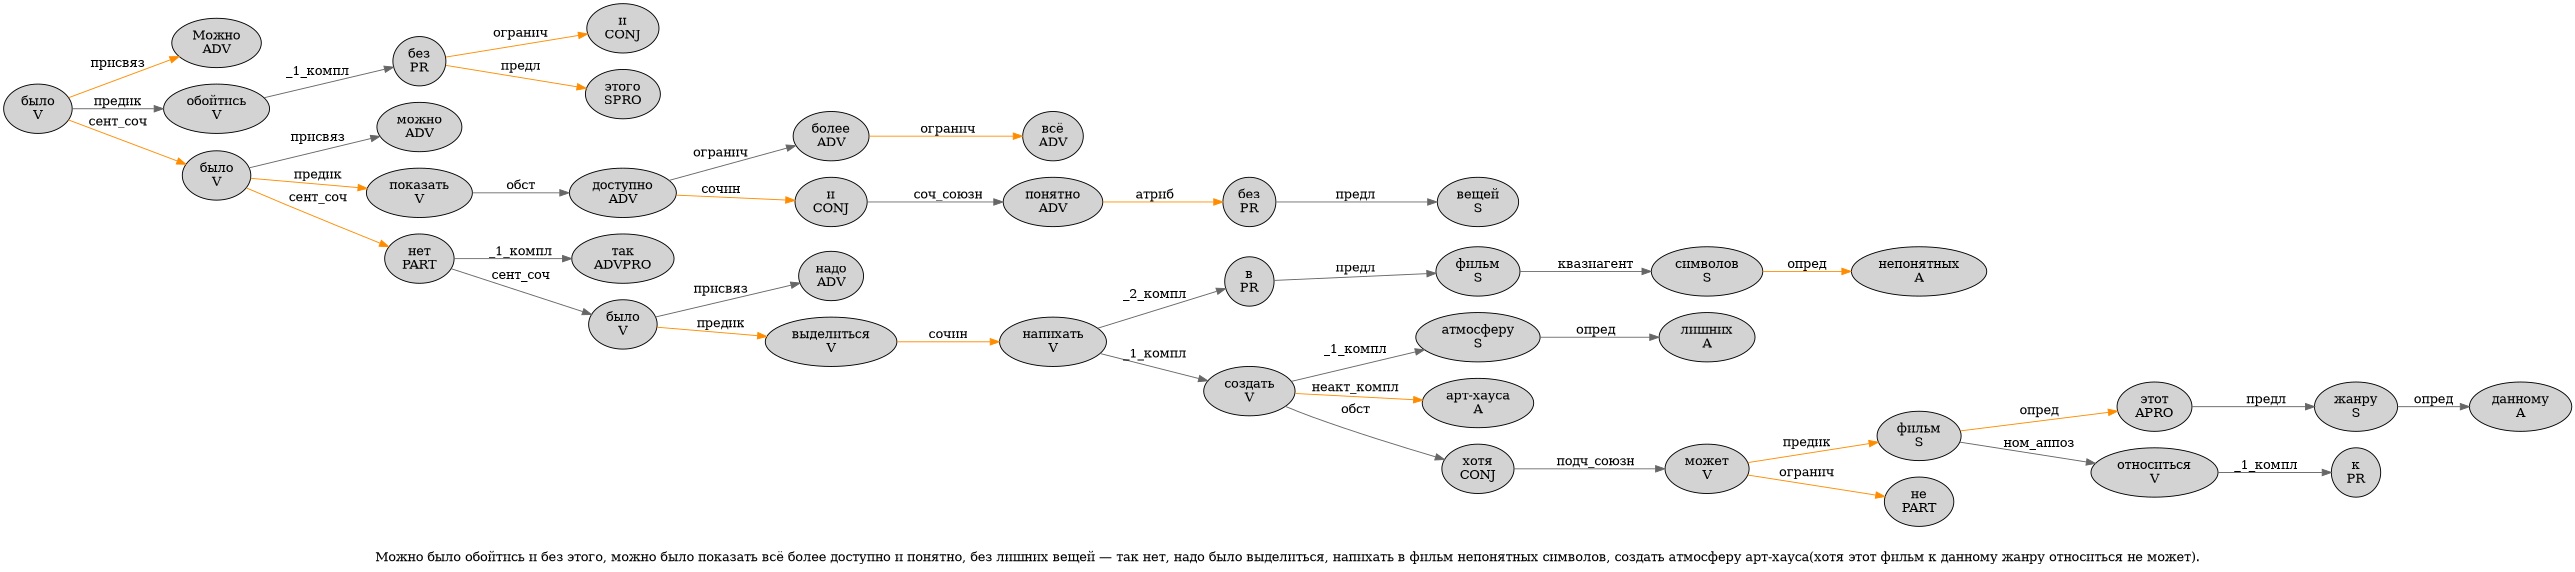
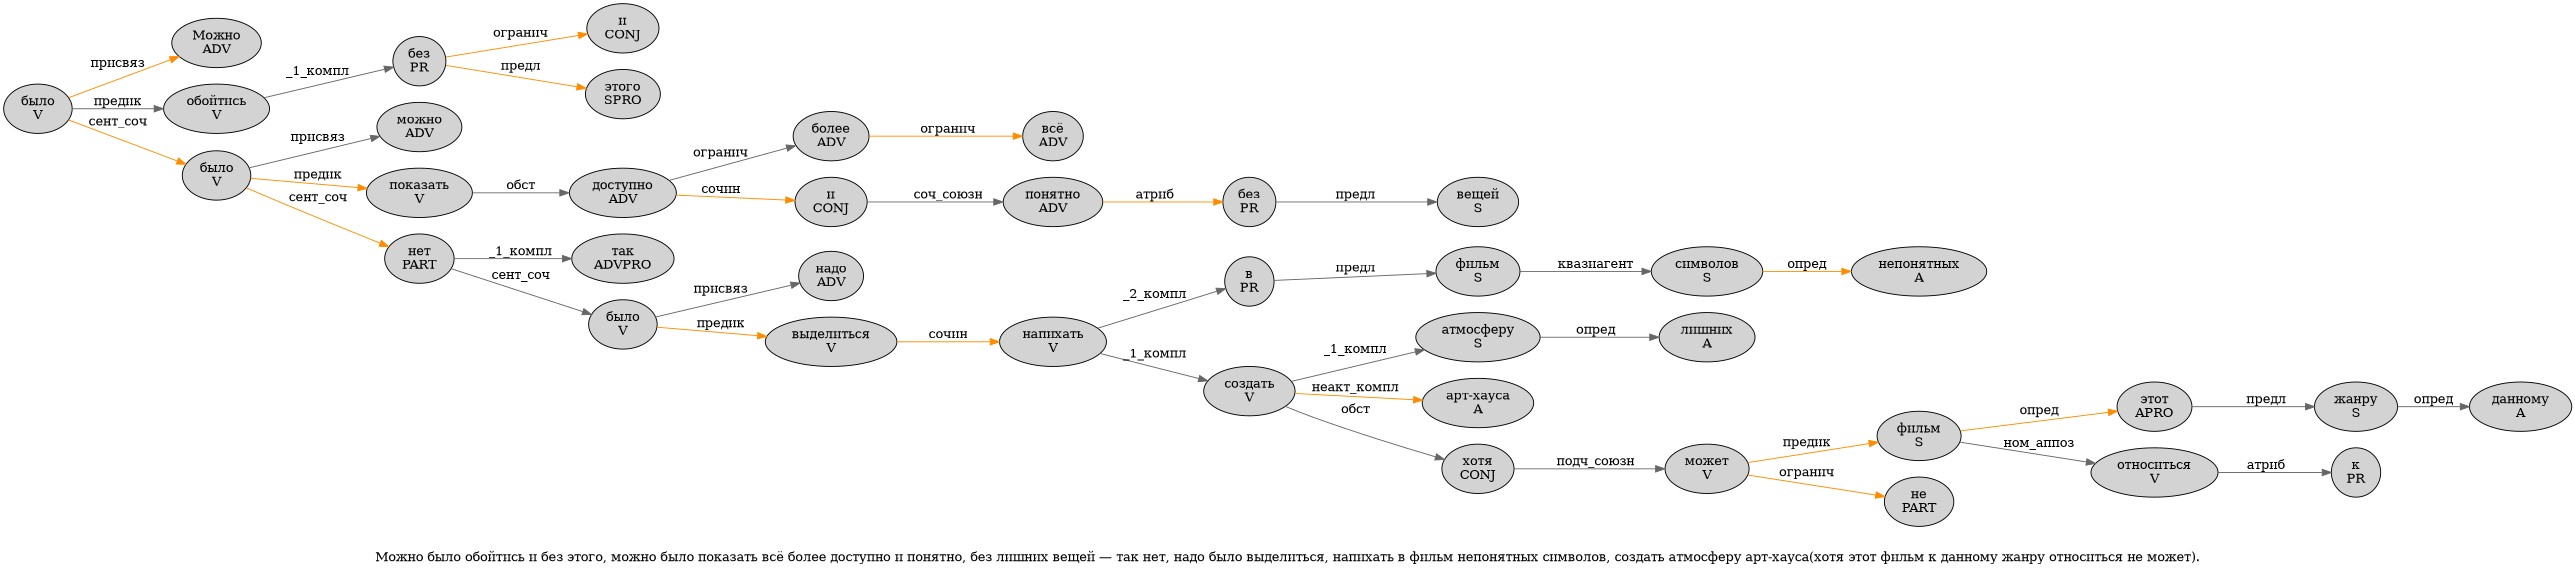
(2266, 466) -> (2266, 466)
